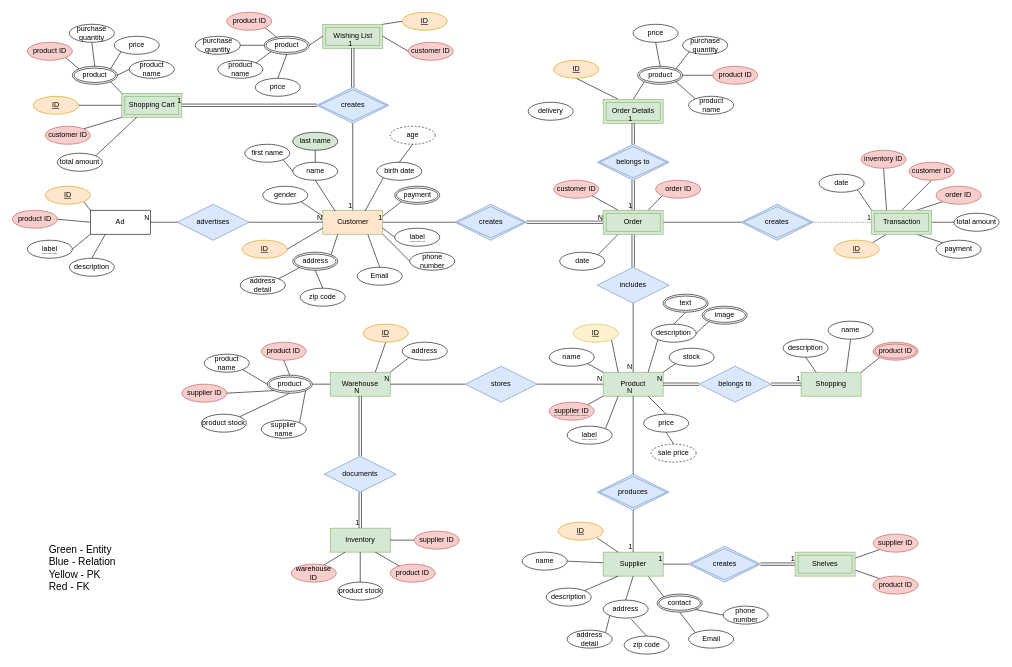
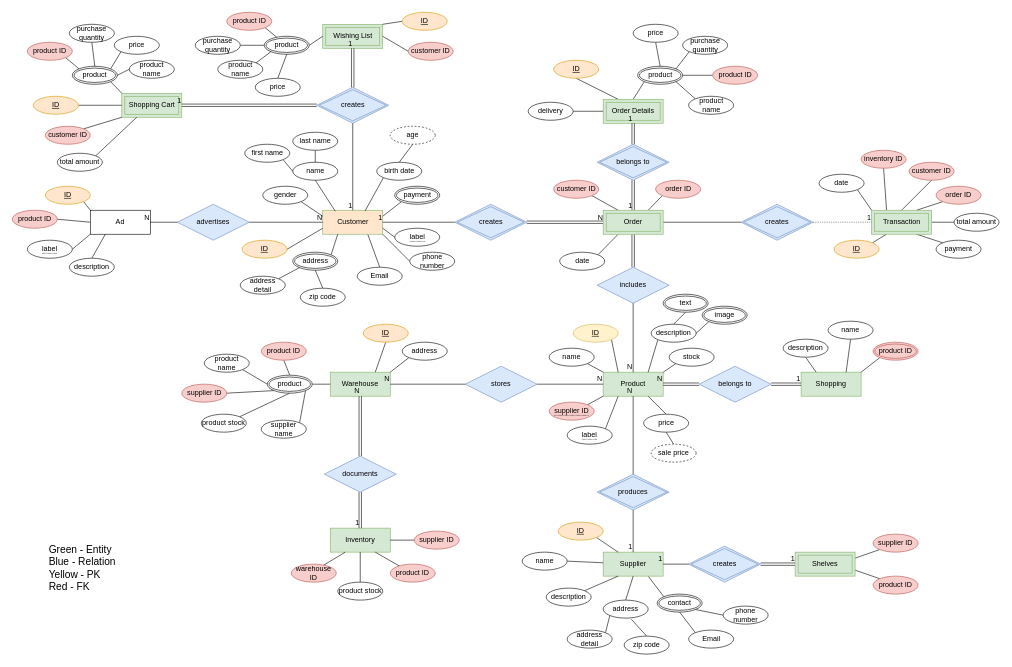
none -> (588, 111)
(315, 141) -> (315, 141)
